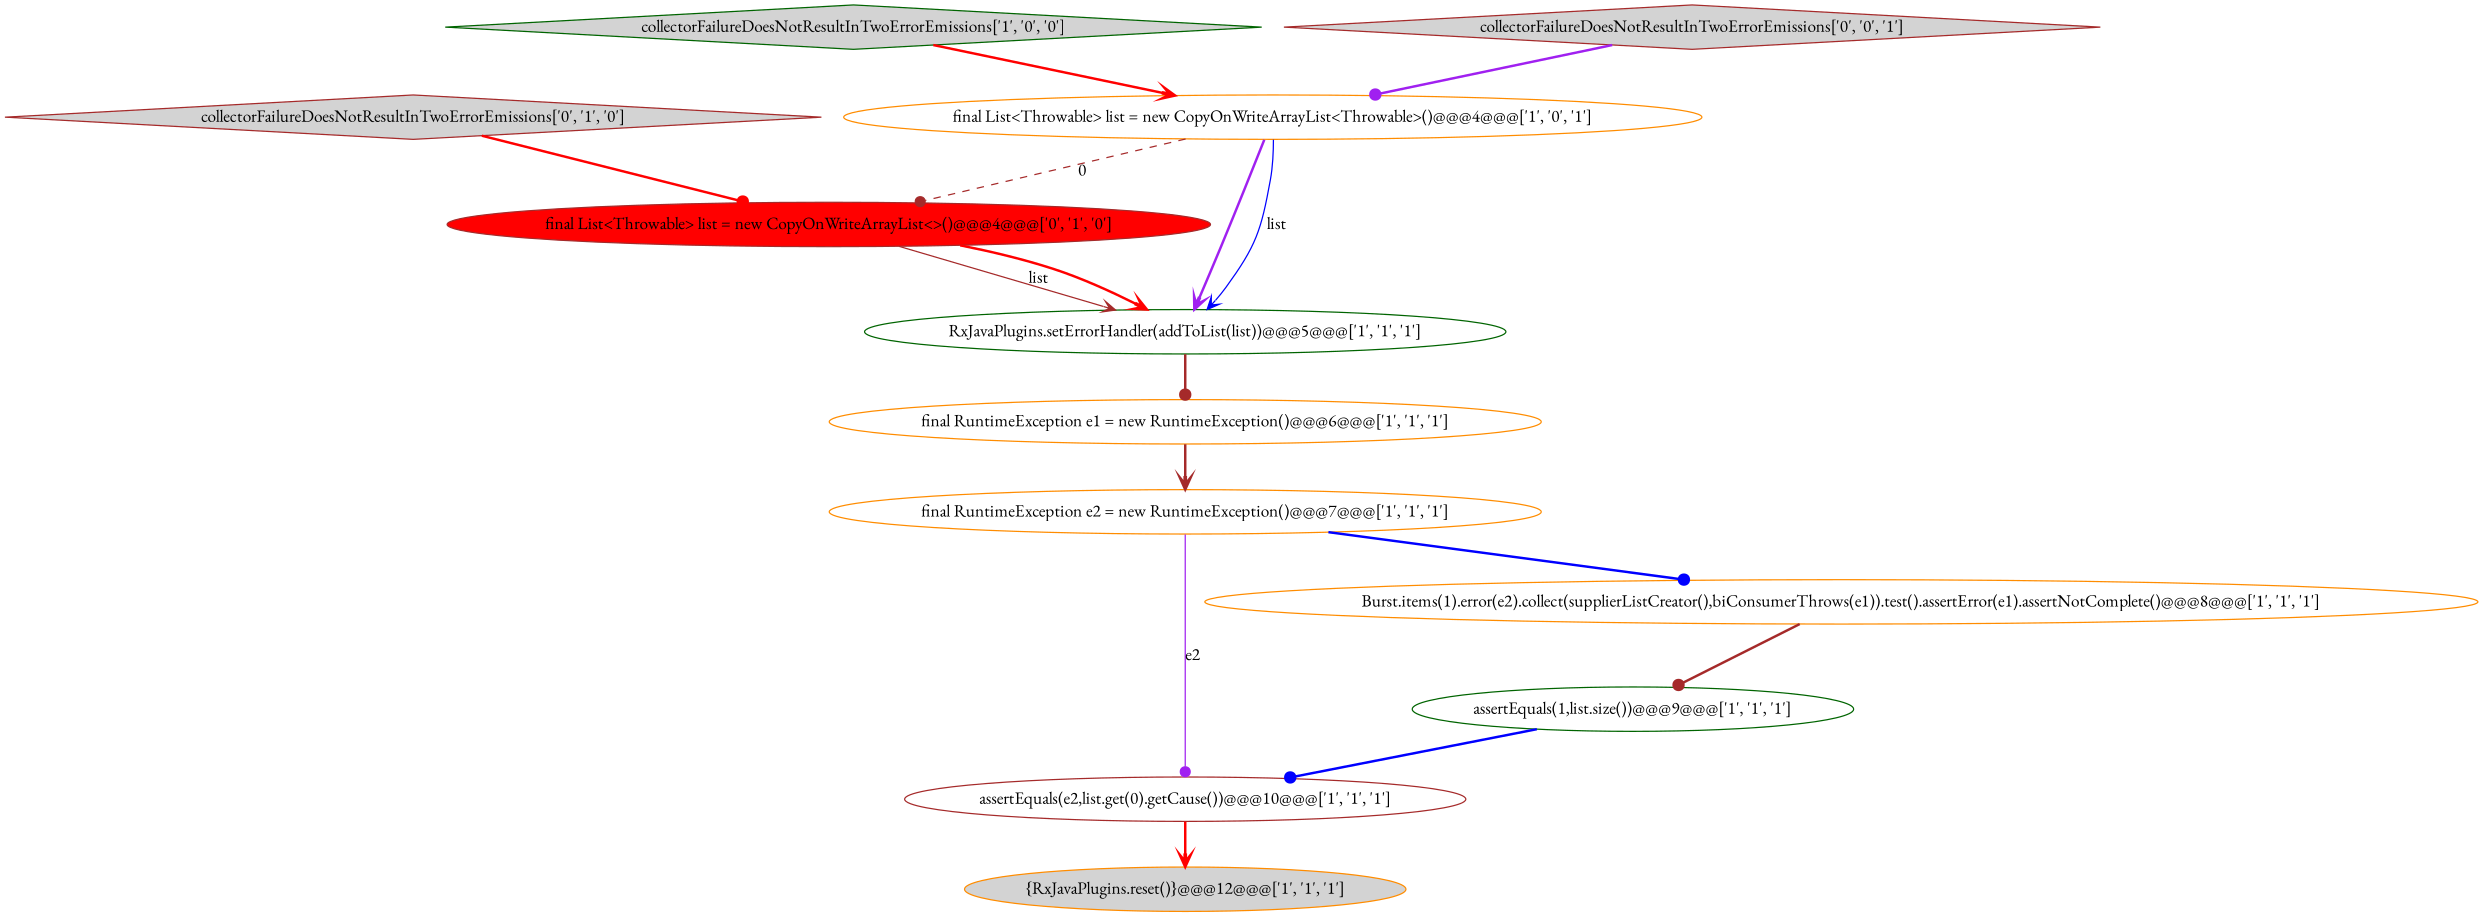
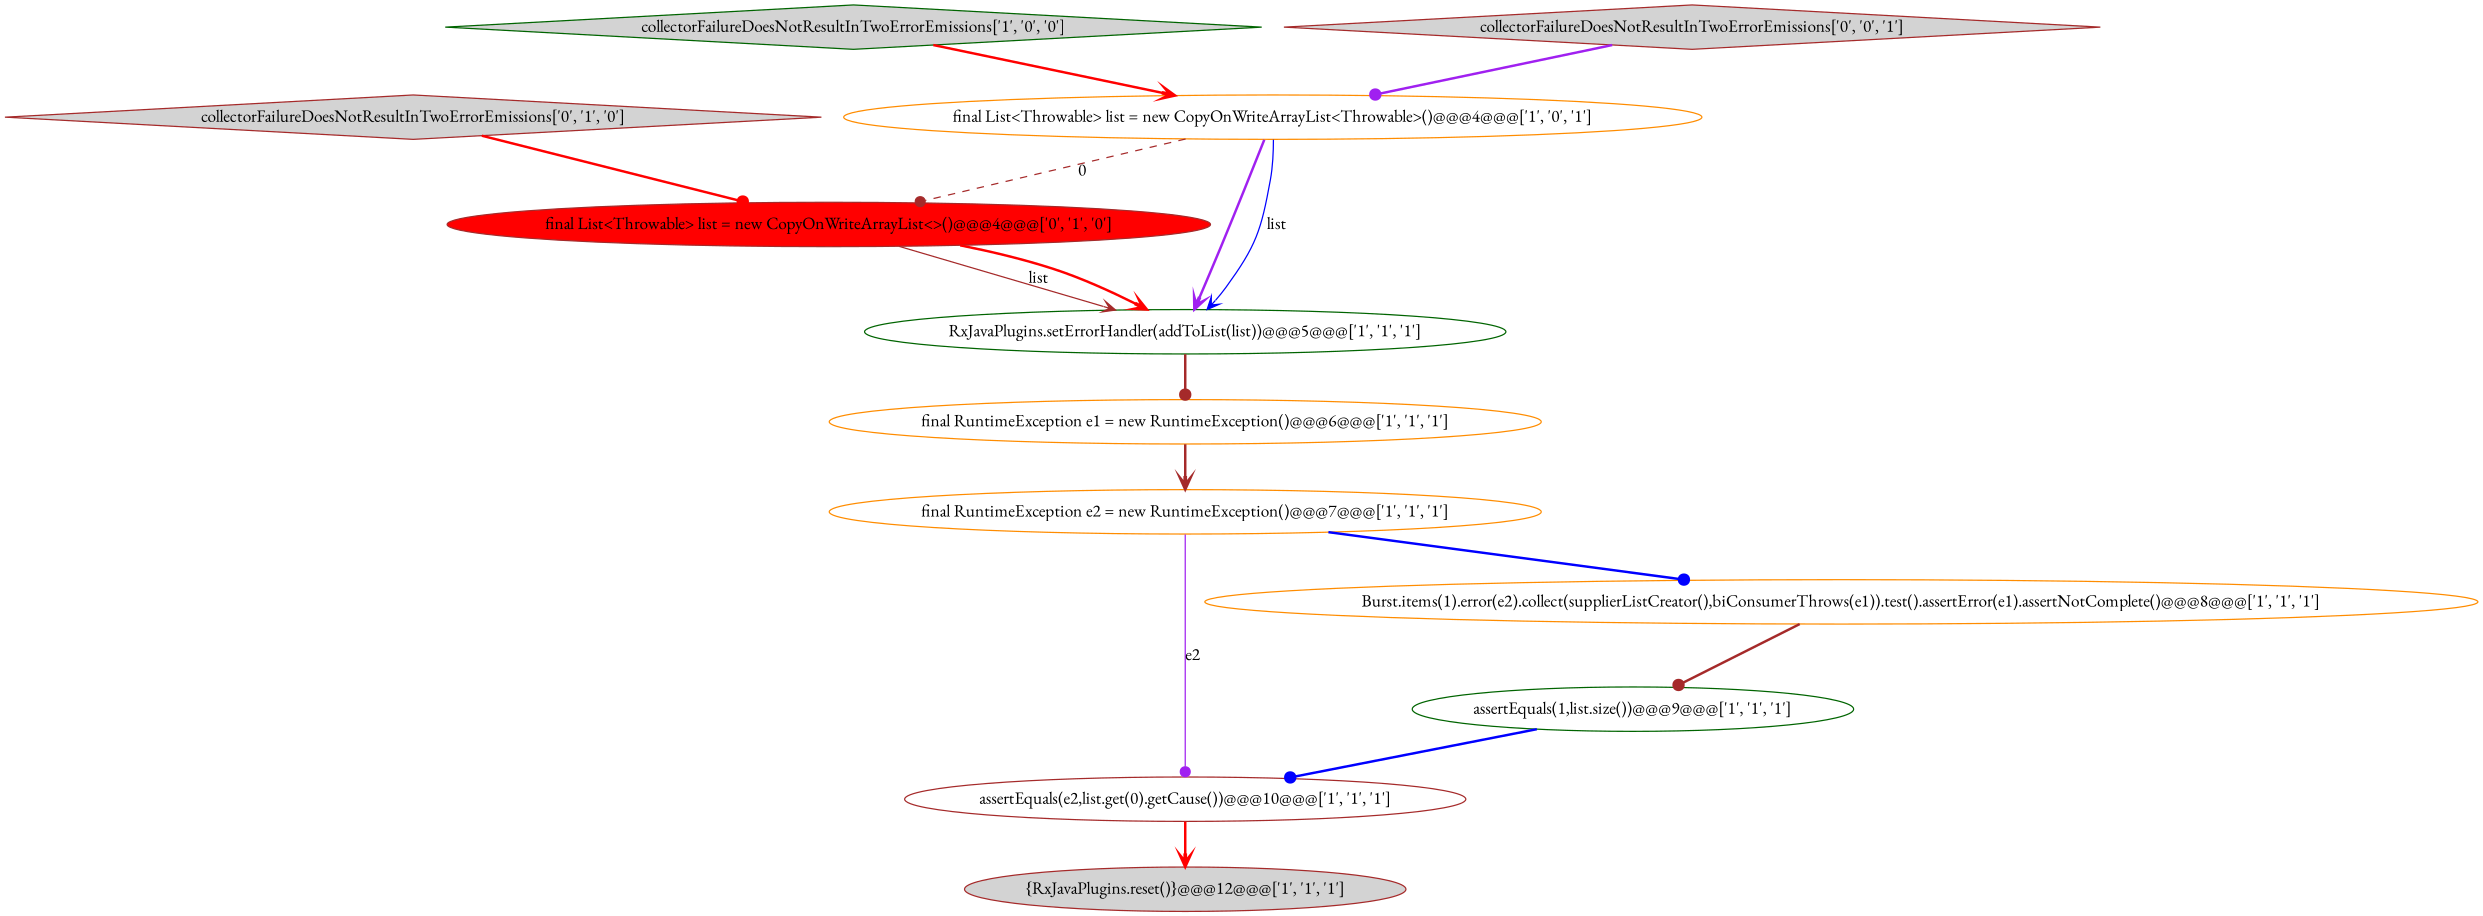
(1185, 889) -> (1185, 889)
